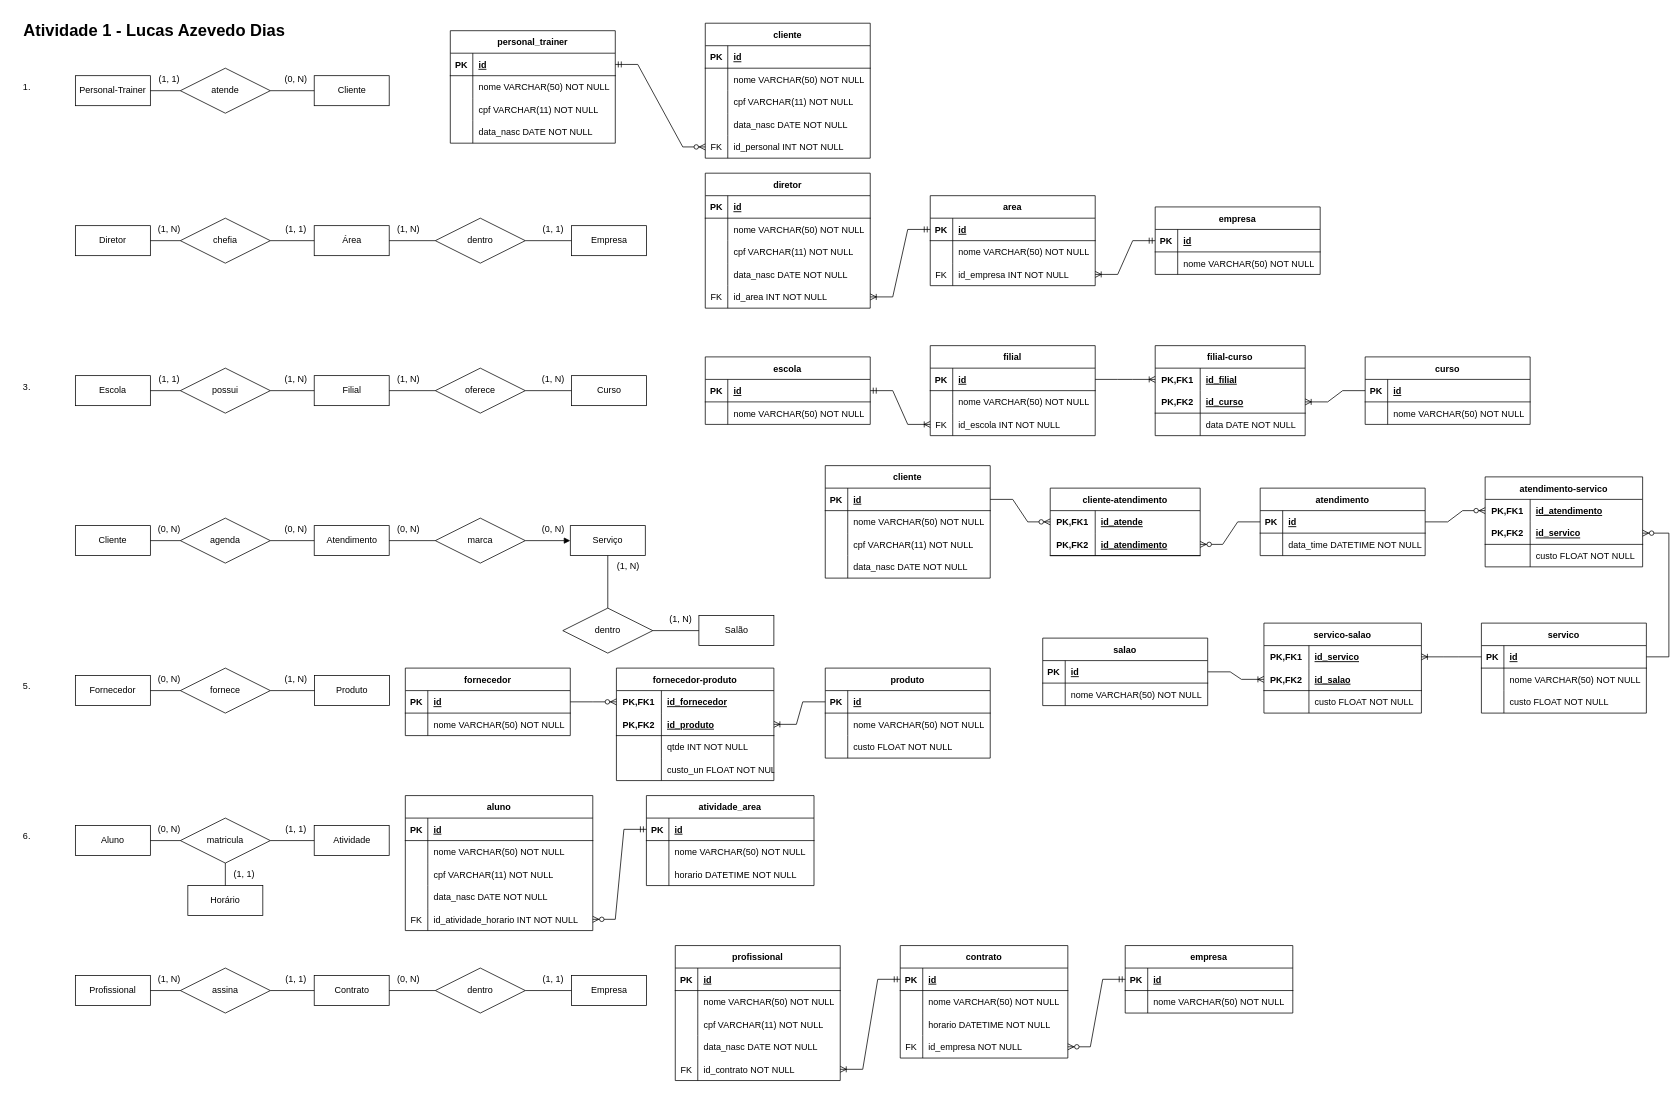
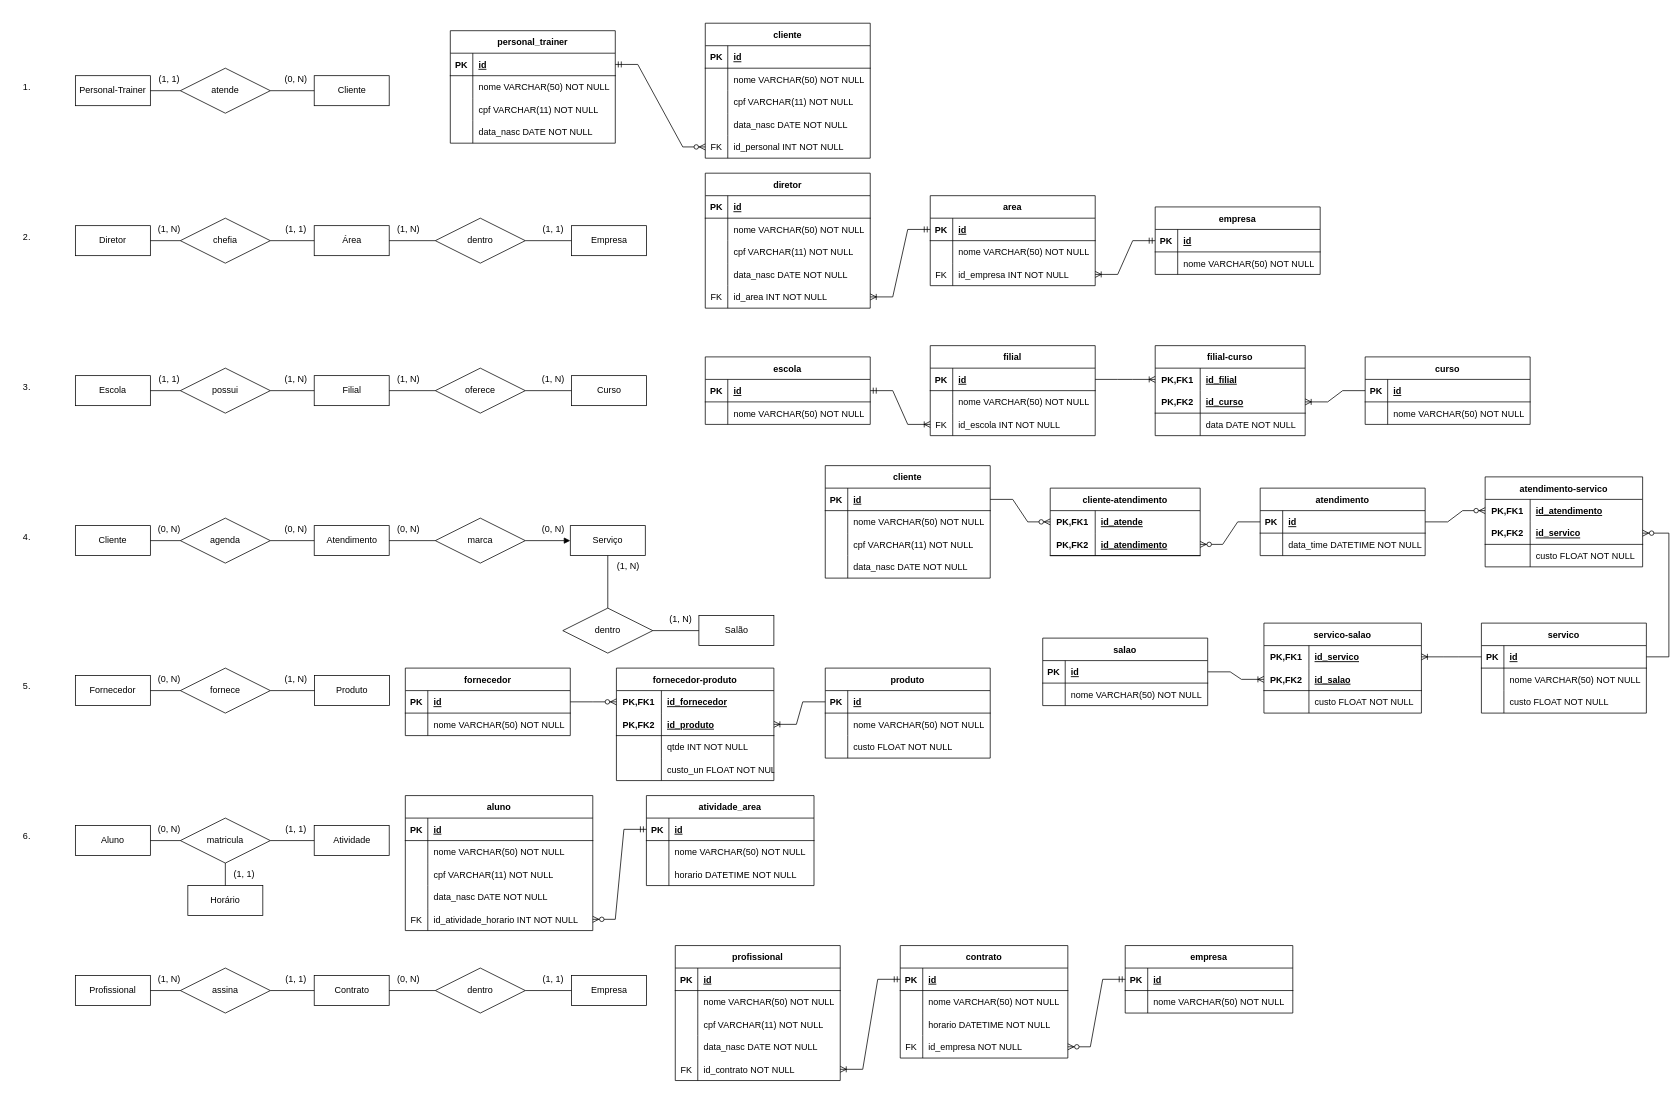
(154, 30) -> none
none -> (27, 237)
none -> (27, 537)
